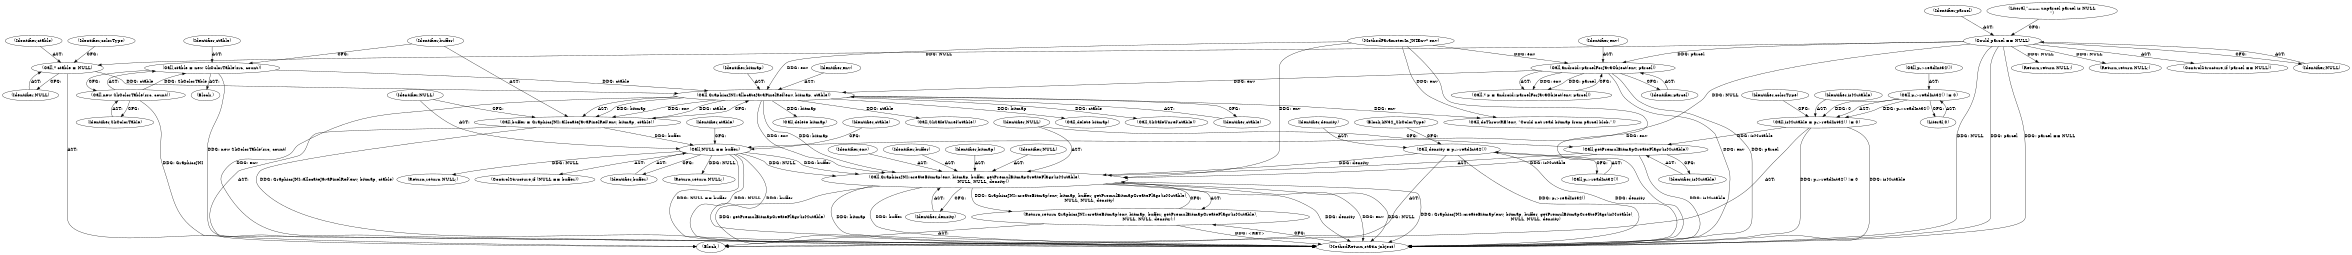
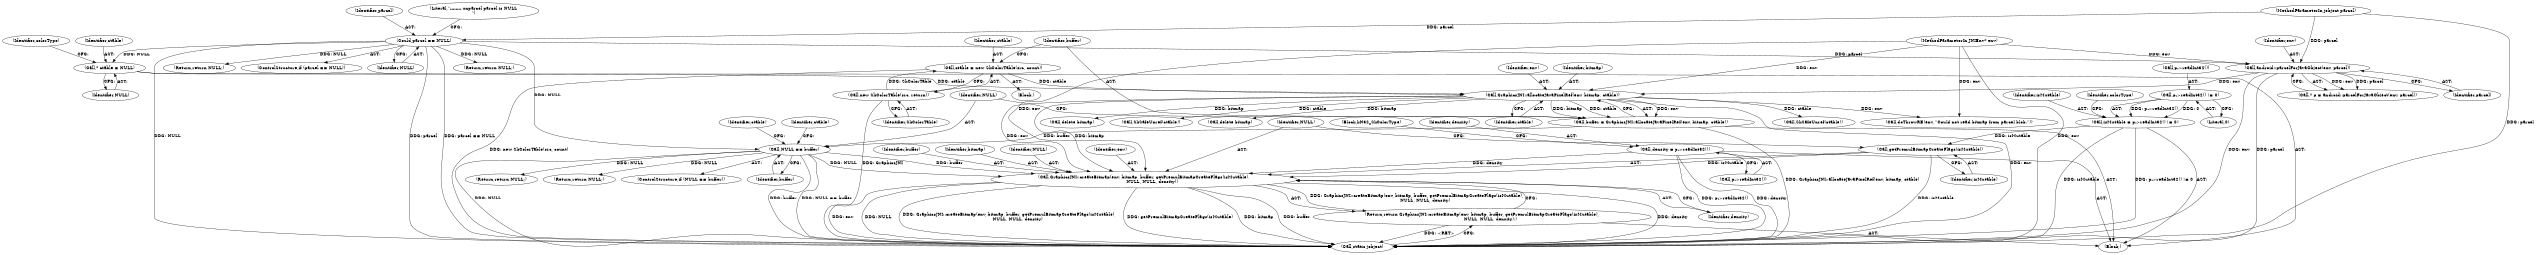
none -> (2316, 11)
(131, 95) -> (889, 95)
(1362, 247) -> (1362, 247)
